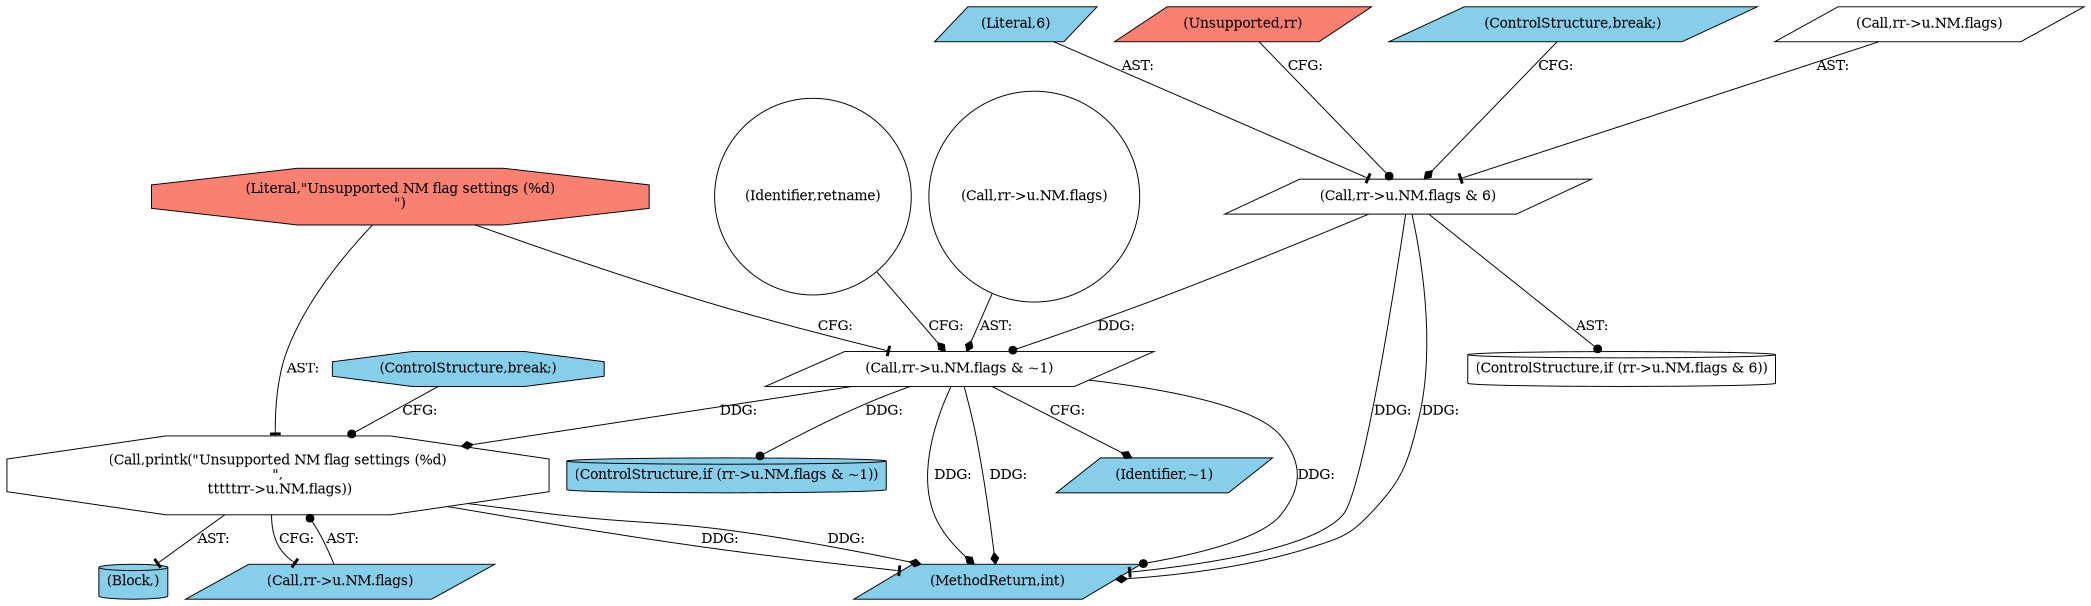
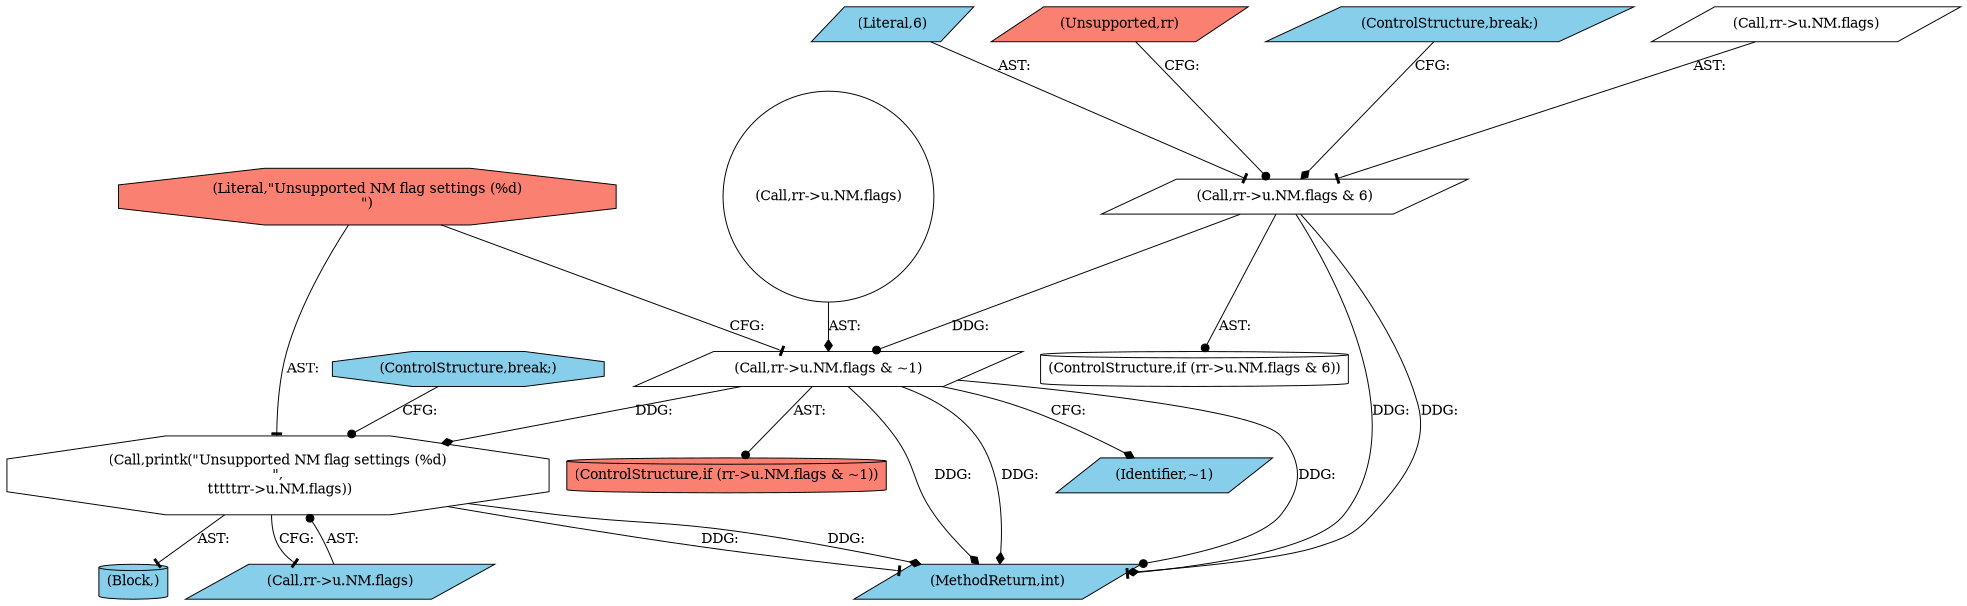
(813, 197) -> none
(886, 411) -> (812, 411)
(727, 475) -> (727, 475)
